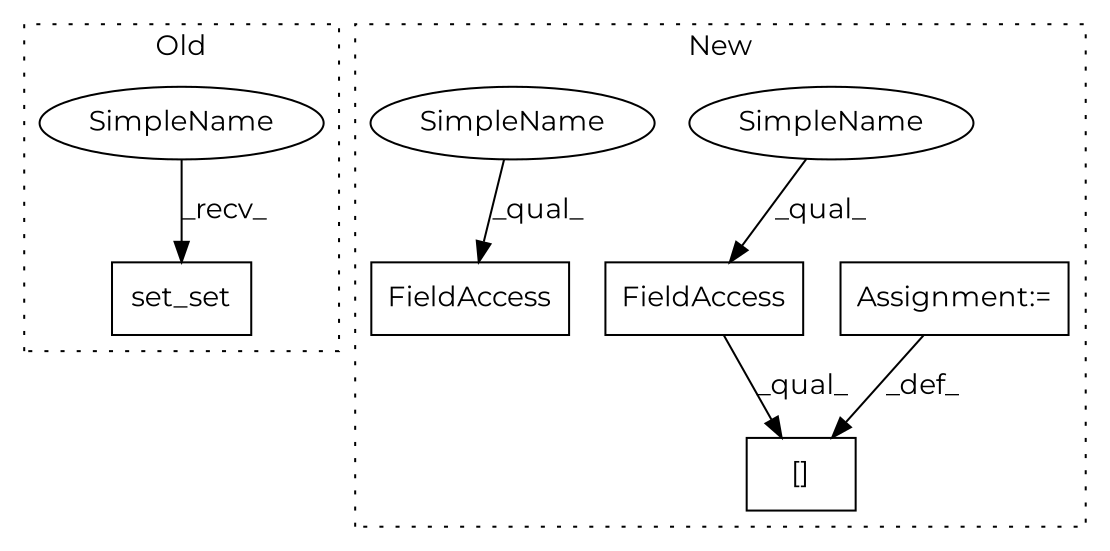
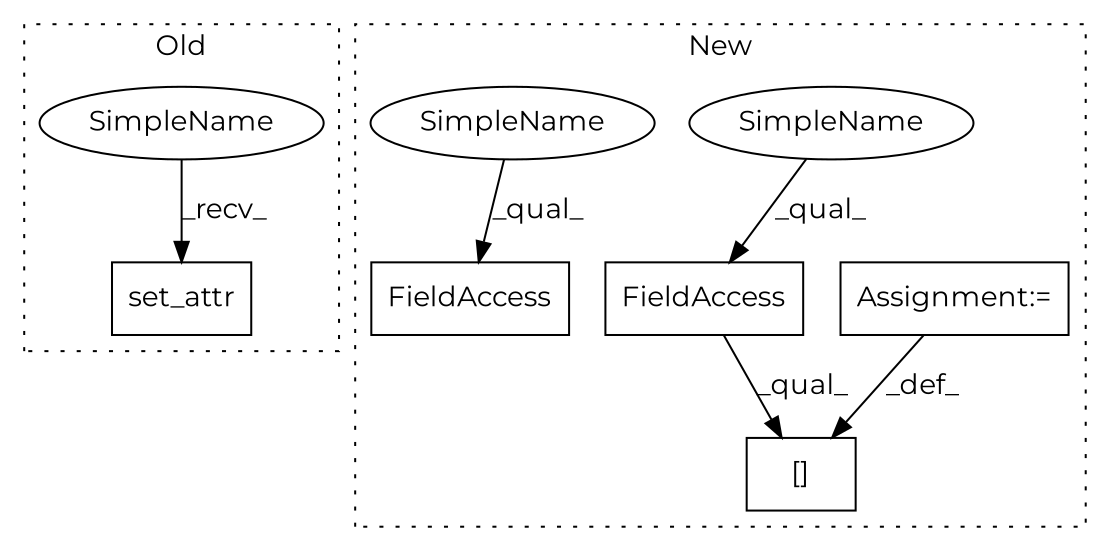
(182, 299) -> (182, 299)
